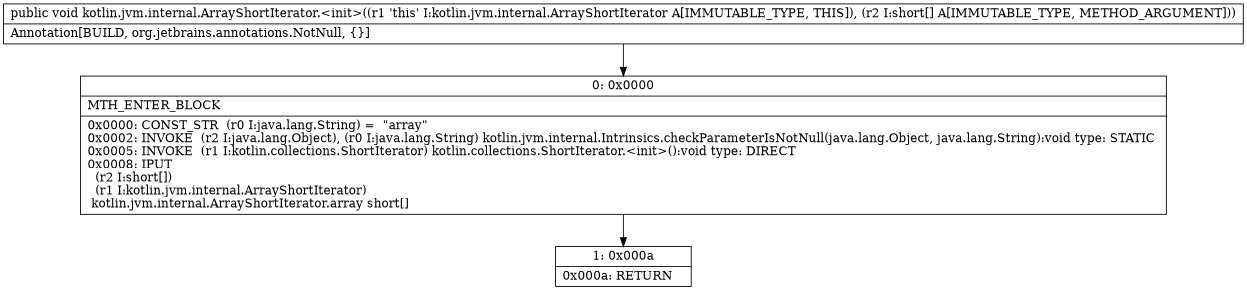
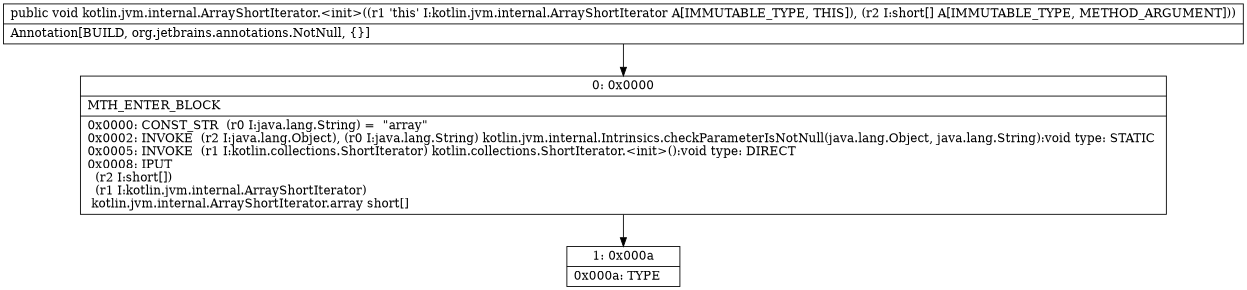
(623, 276) -> (623, 276)
